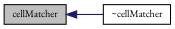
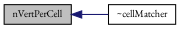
(35, 14) -> (38, 14)
